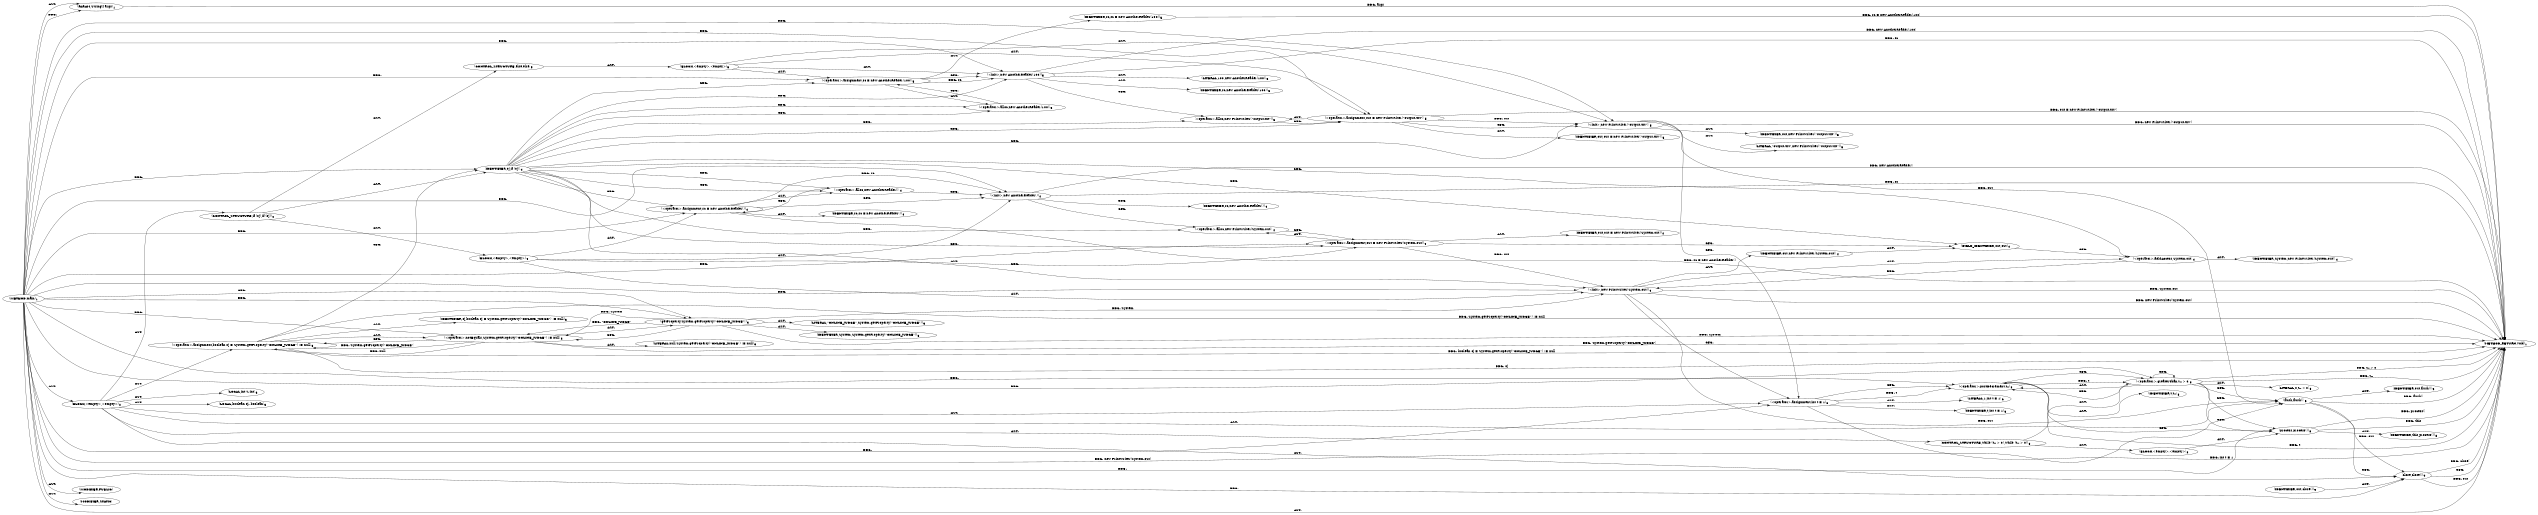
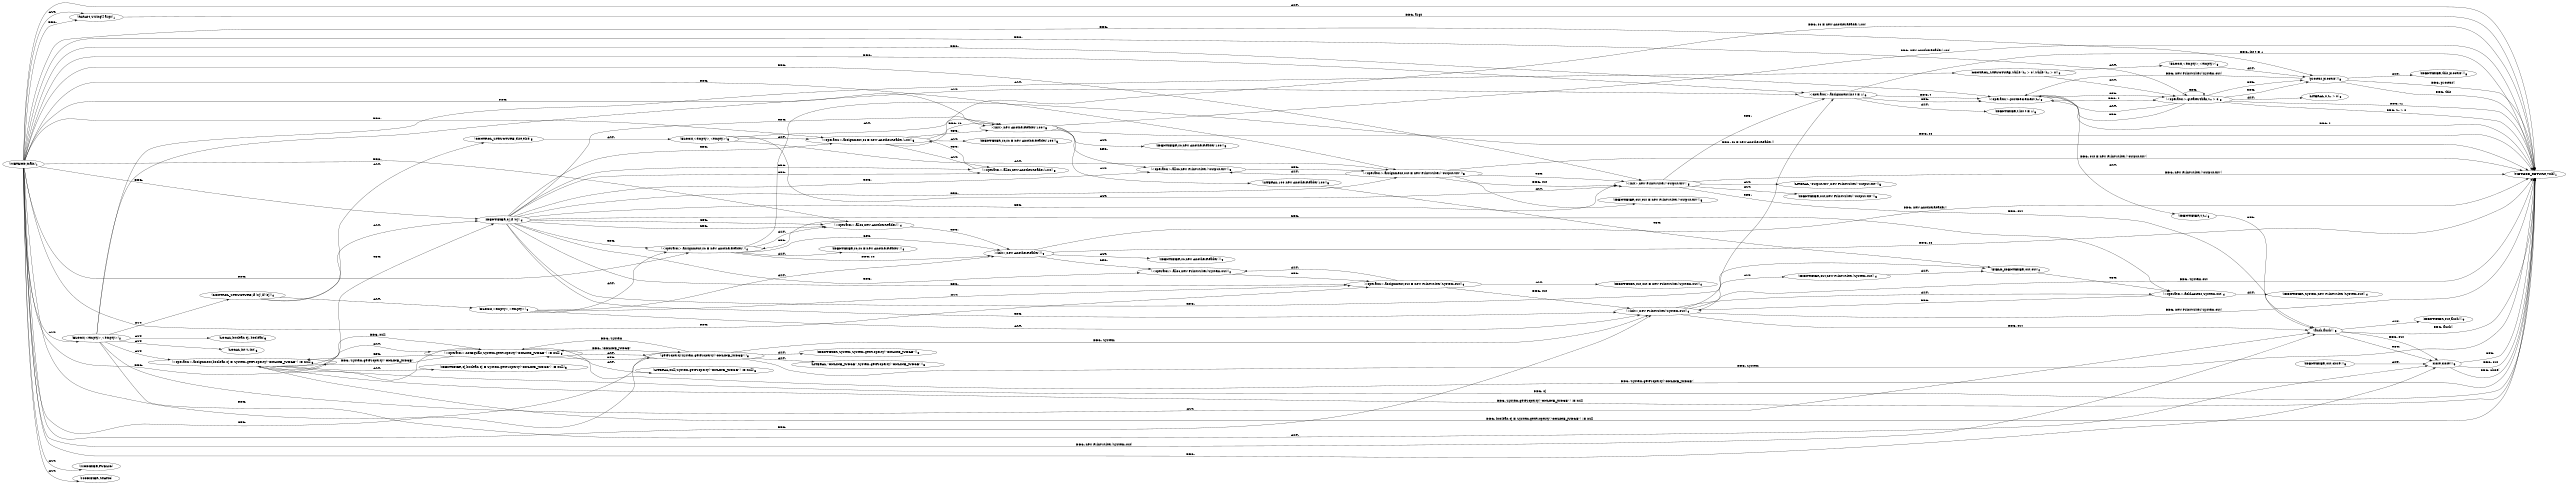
(1981, 17) -> (1745, 36)
(504, 201) -> (447, 165)
(1123, 201) -> (1104, 254)
(1696, 245) -> (1670, 234)
(2233, 396) -> (2266, 267)
(1985, 399) -> none
(2164, 428) -> (2194, 74)
